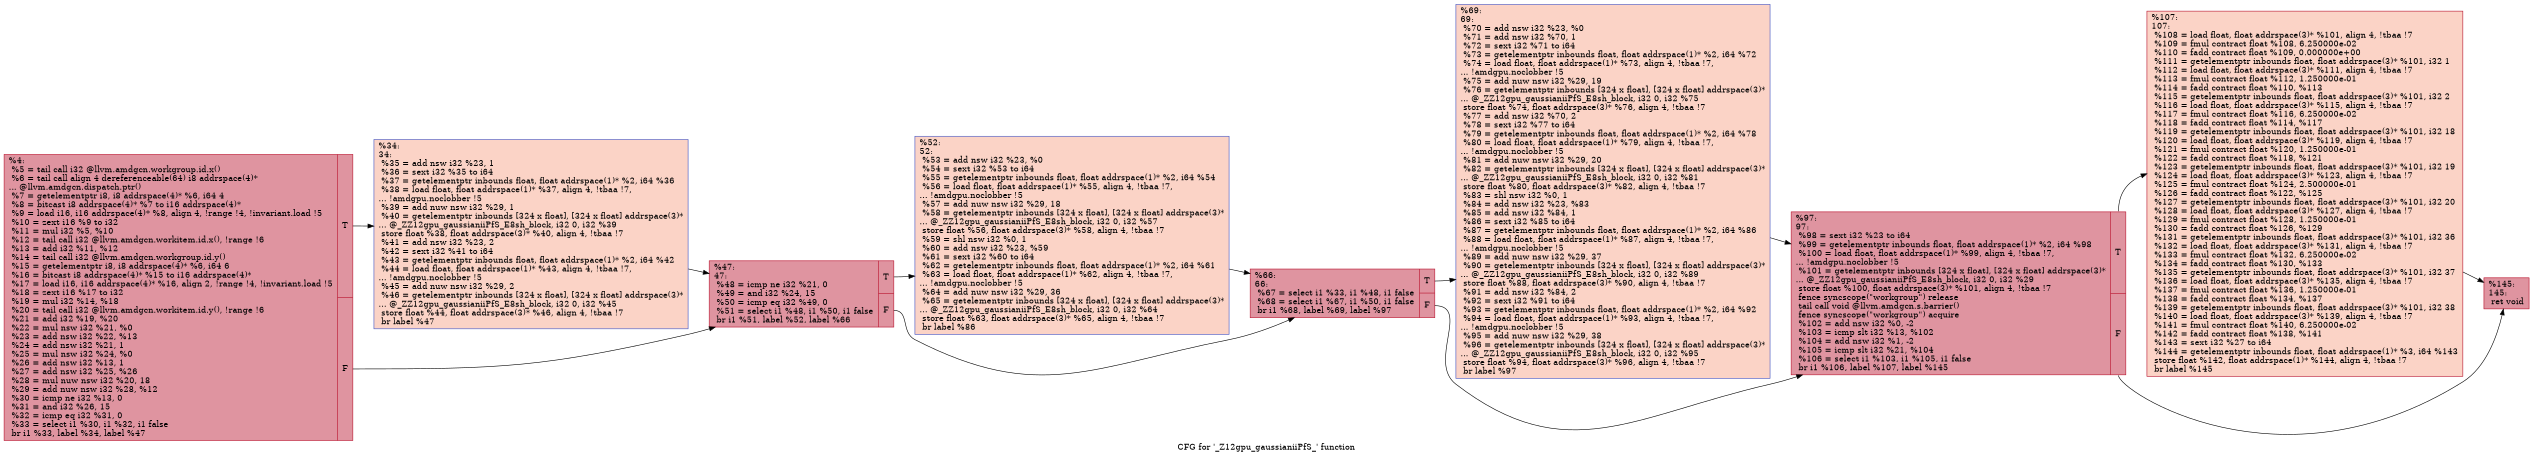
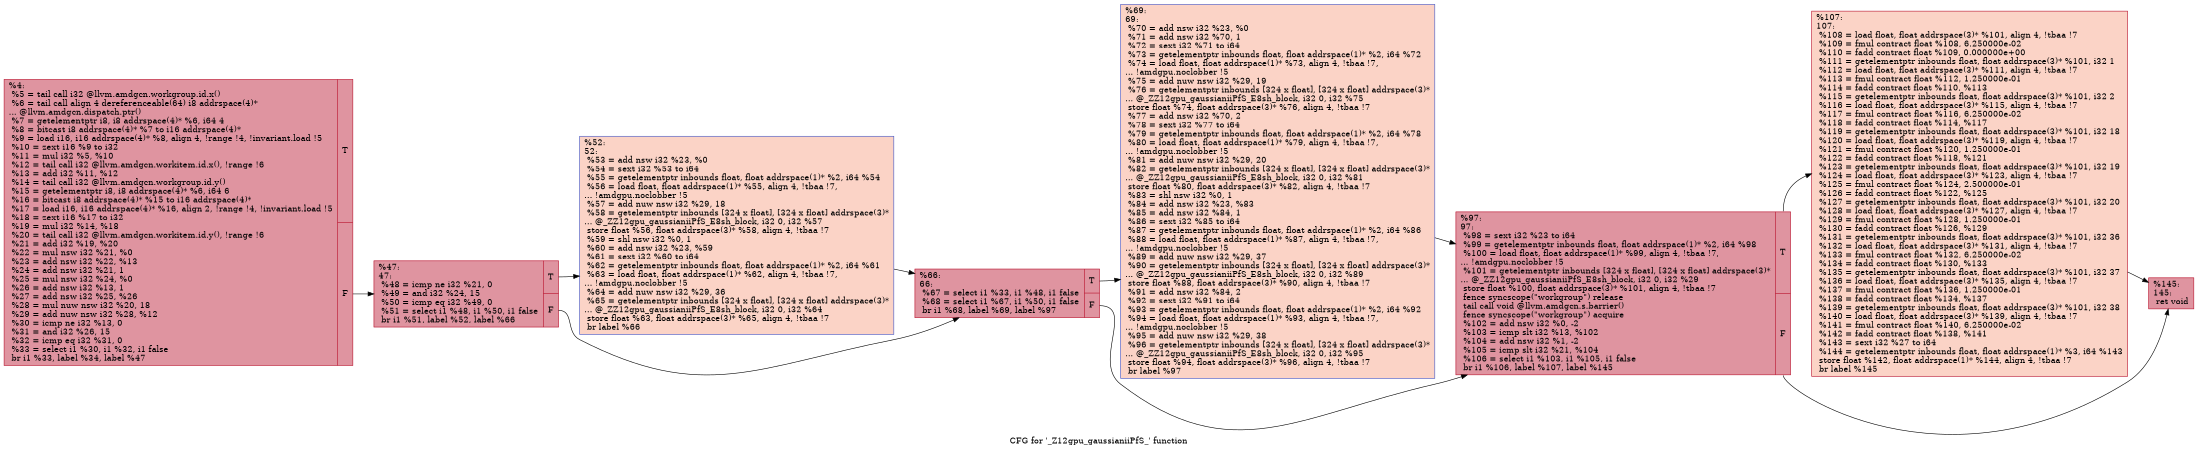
(531, 234) -> none
(948, 327) -> (612, 327)
